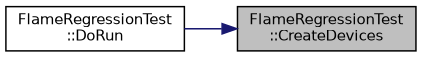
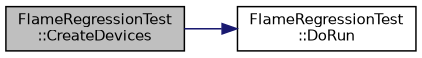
(203, 29) -> (203, 29)
